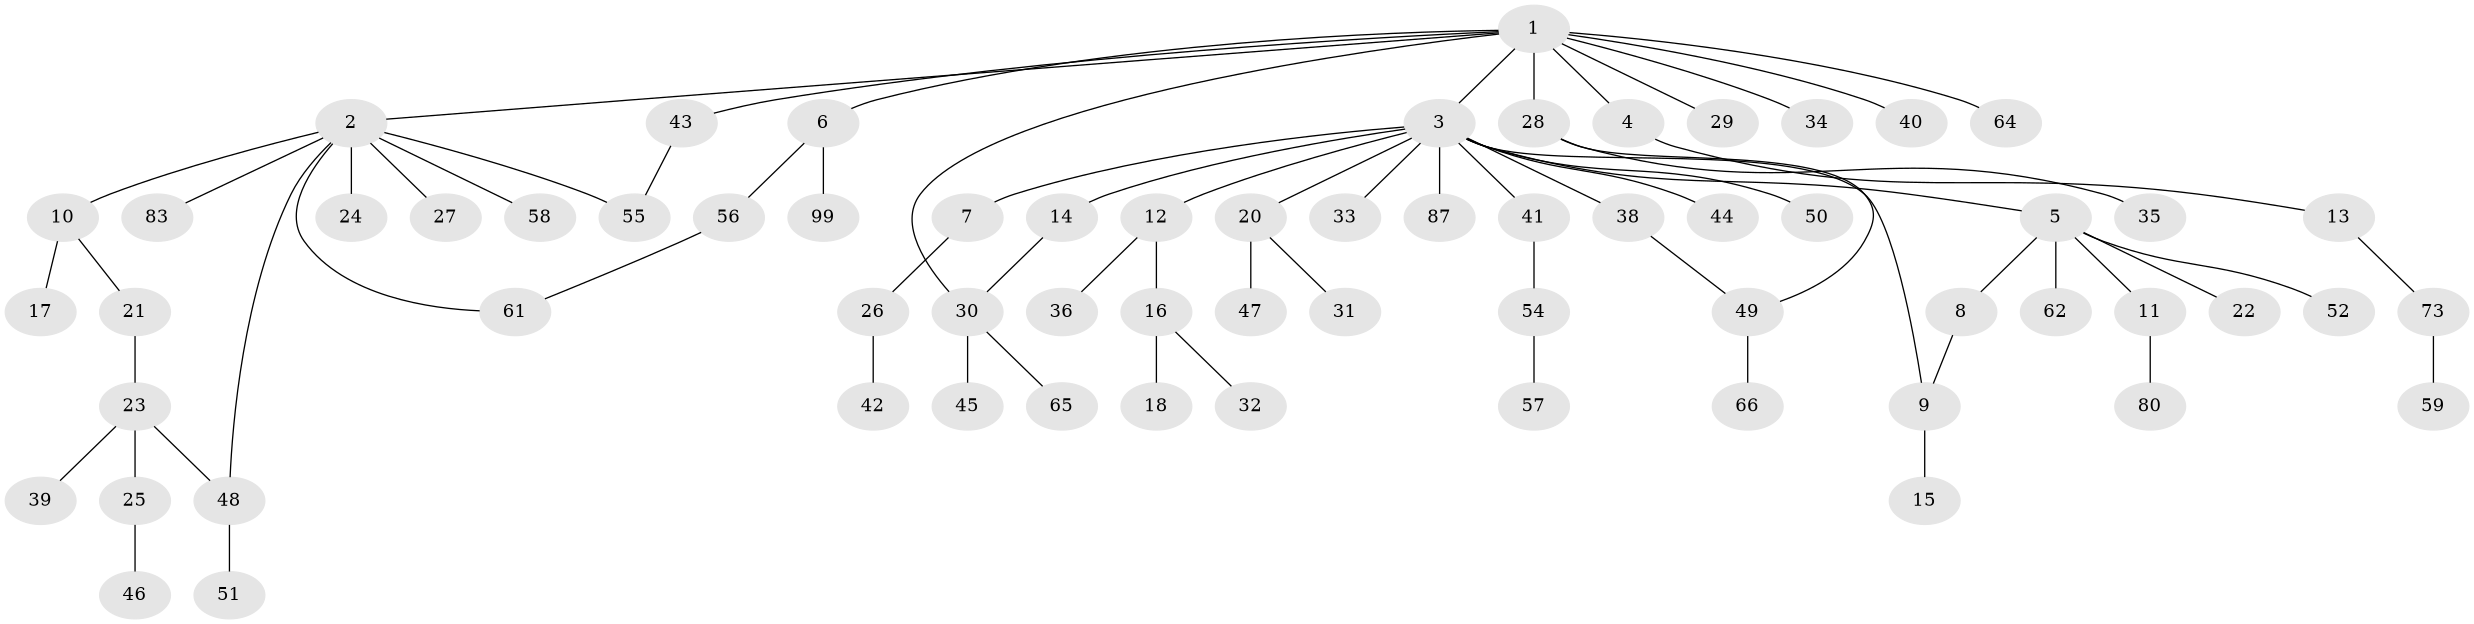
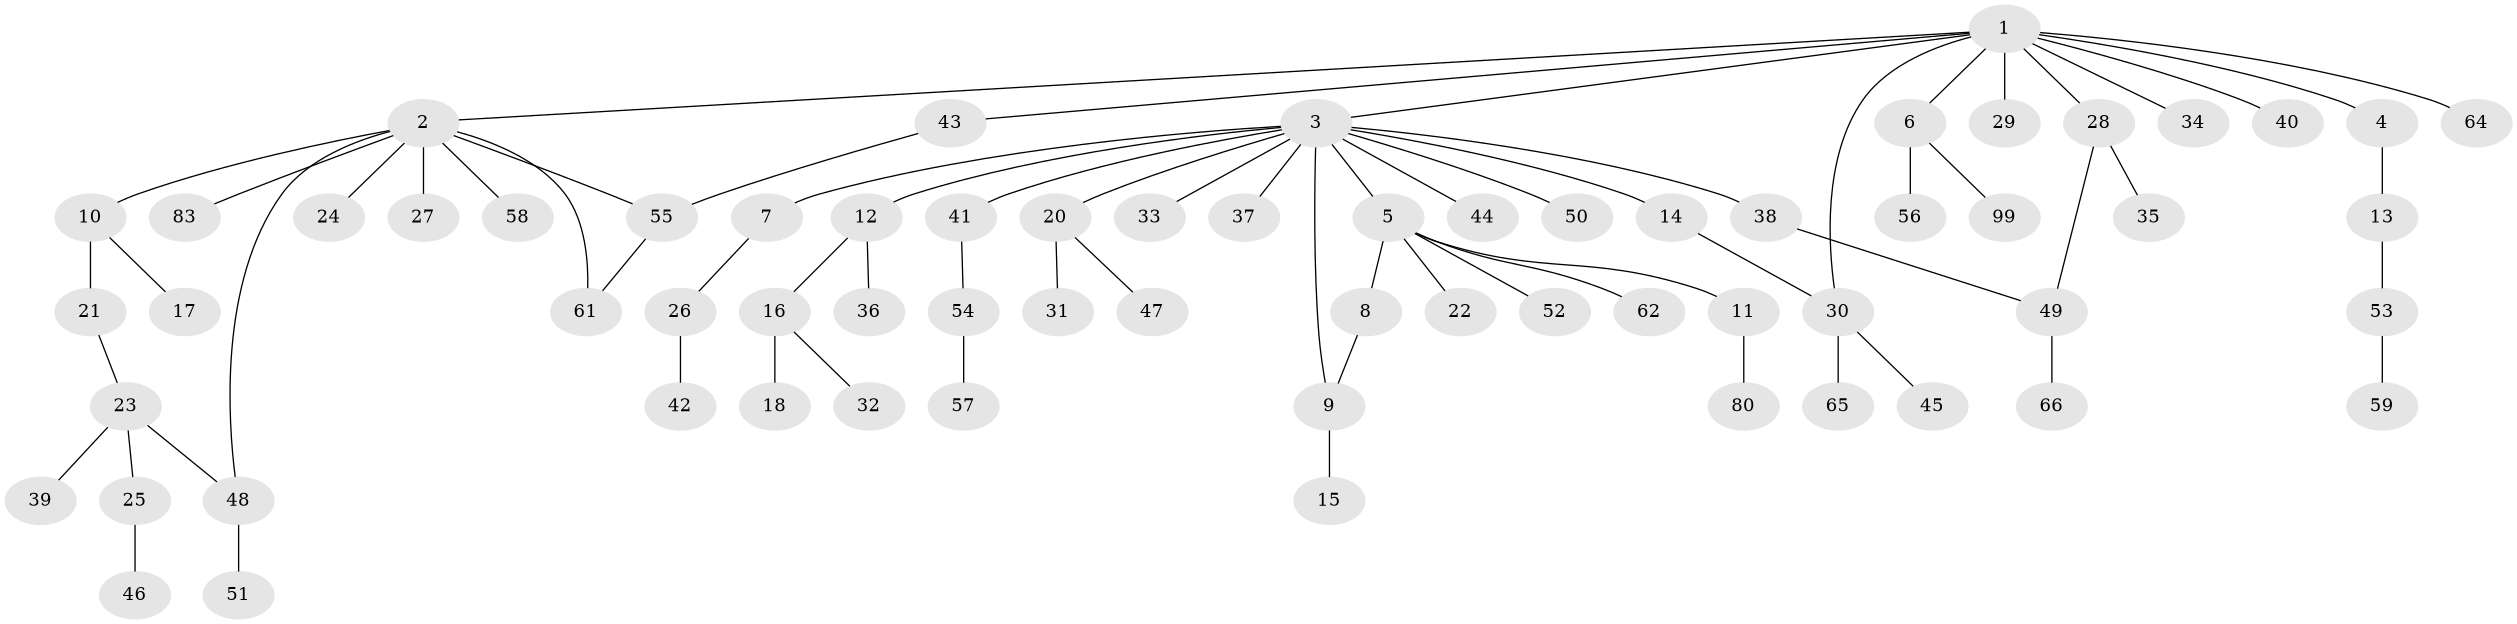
(1440, 218) -> (1244, 218)
(623, 266) -> (624, 265)
(2433, 312) -> (2382, 312)
